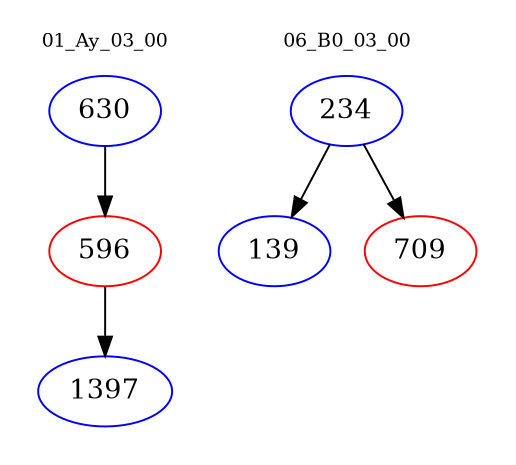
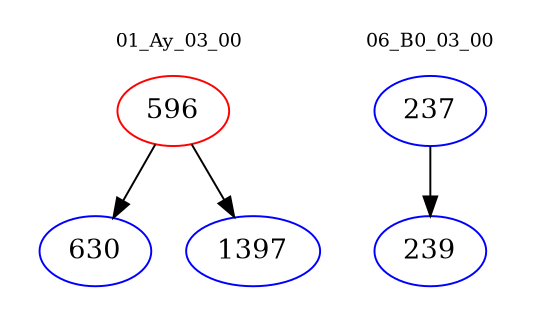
(347, 111) -> (430, 111)
(105, 172) -> (139, 173)
(275, 251) -> (430, 251)
(421, 251) -> none
